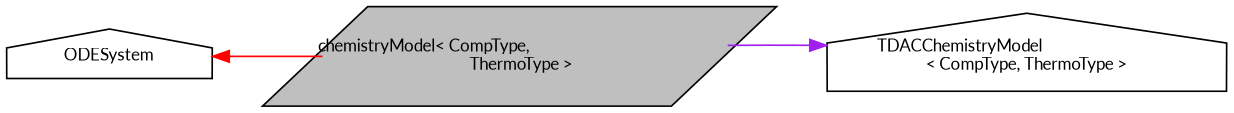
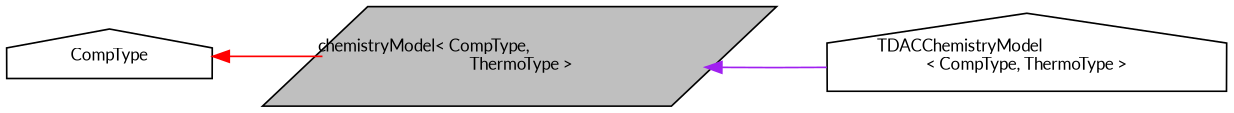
(769, 45) -> (774, 68)
(109, 56) -> (109, 56)
